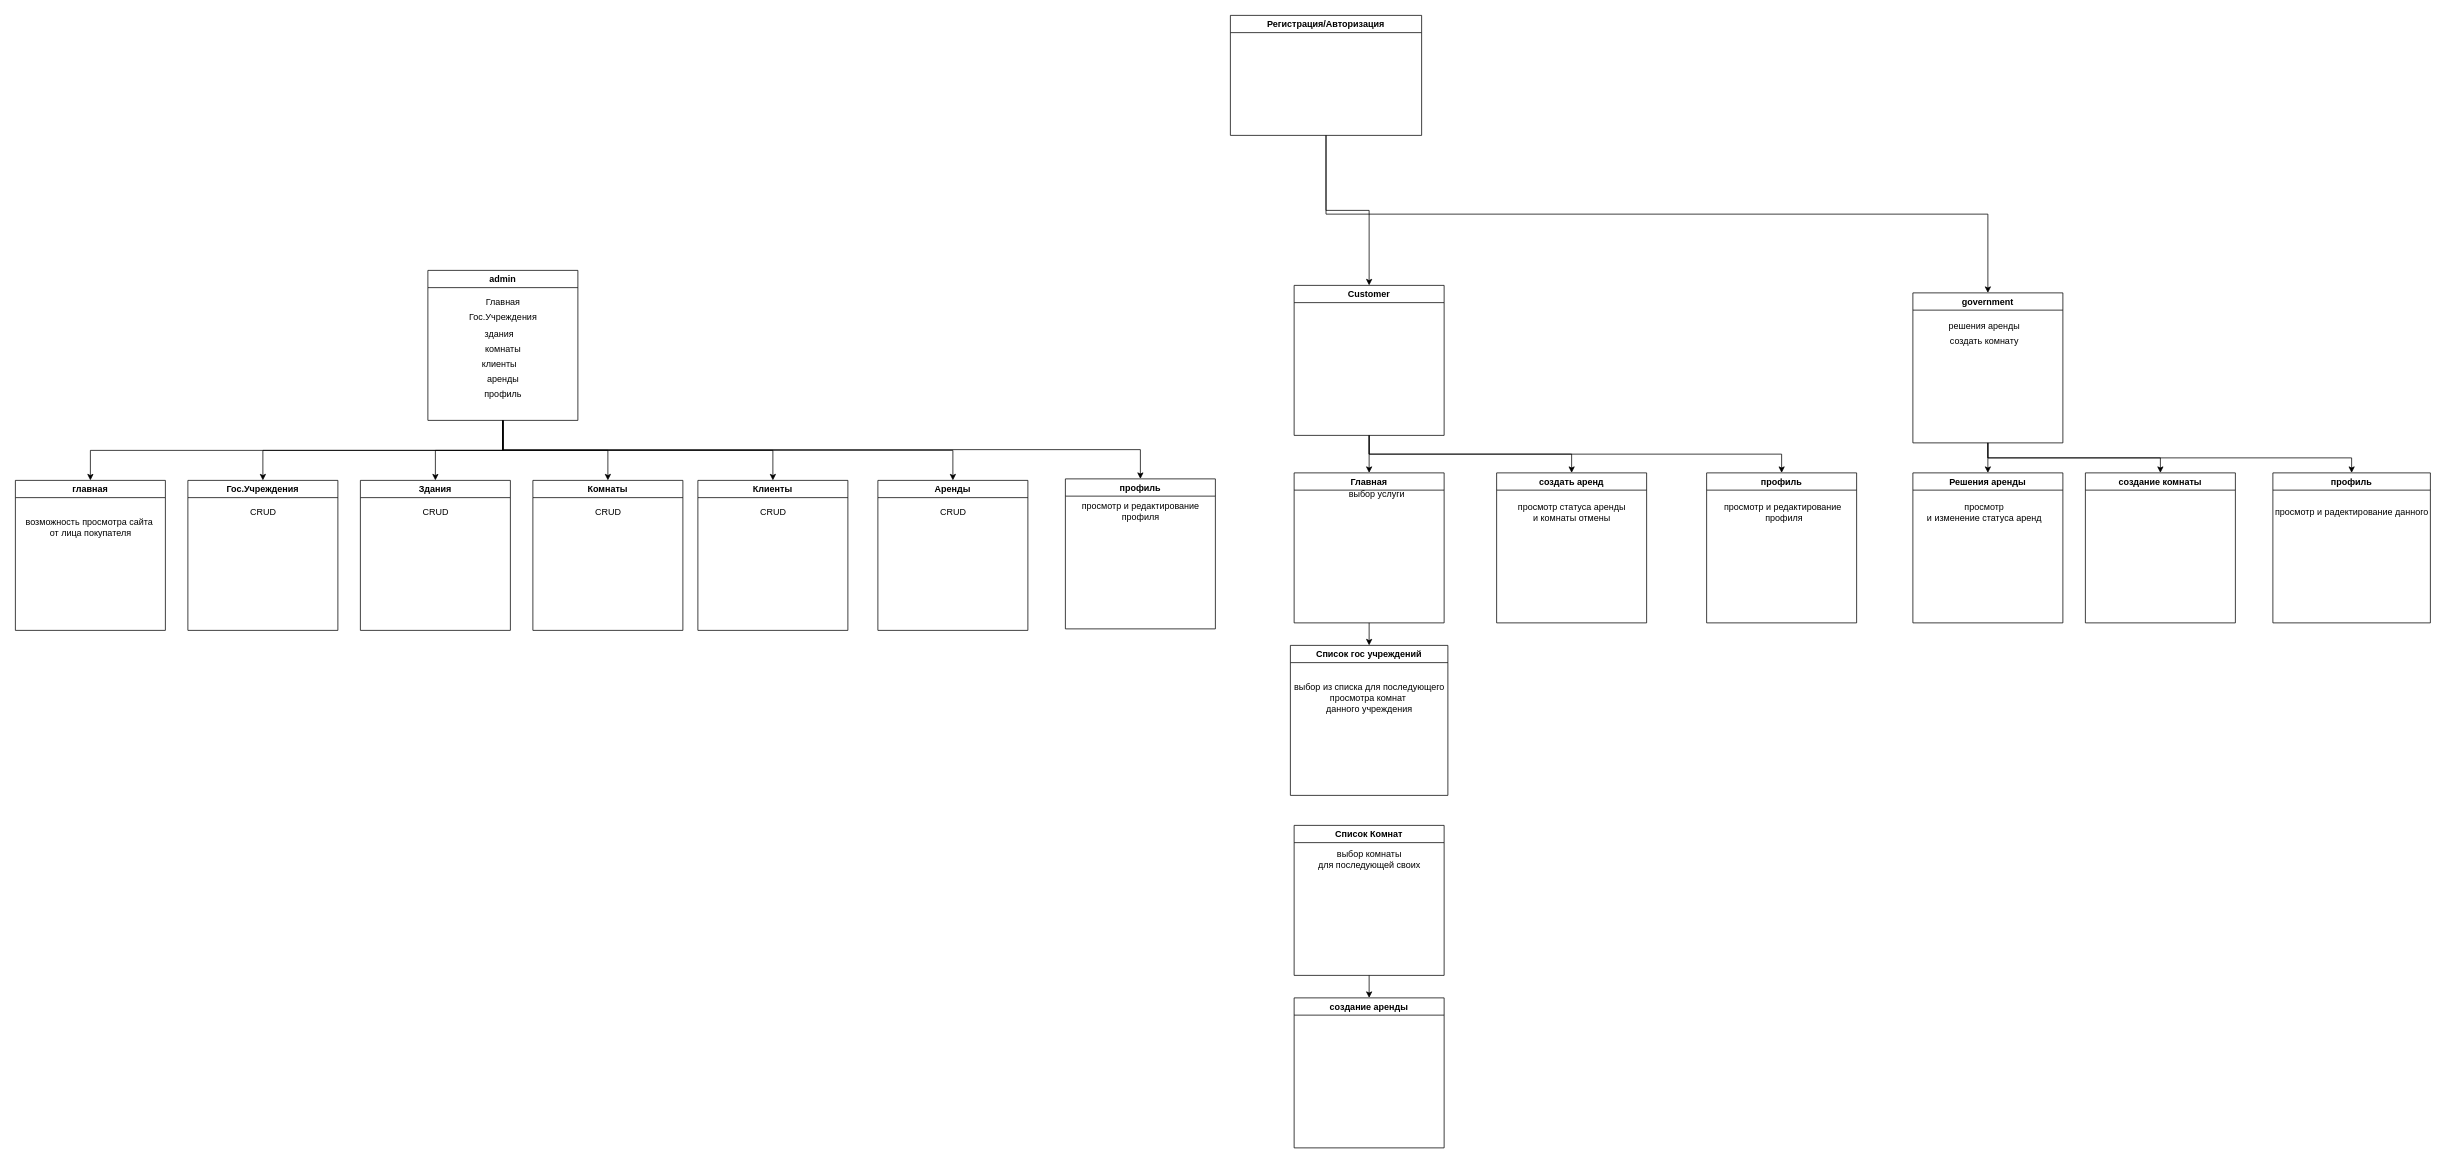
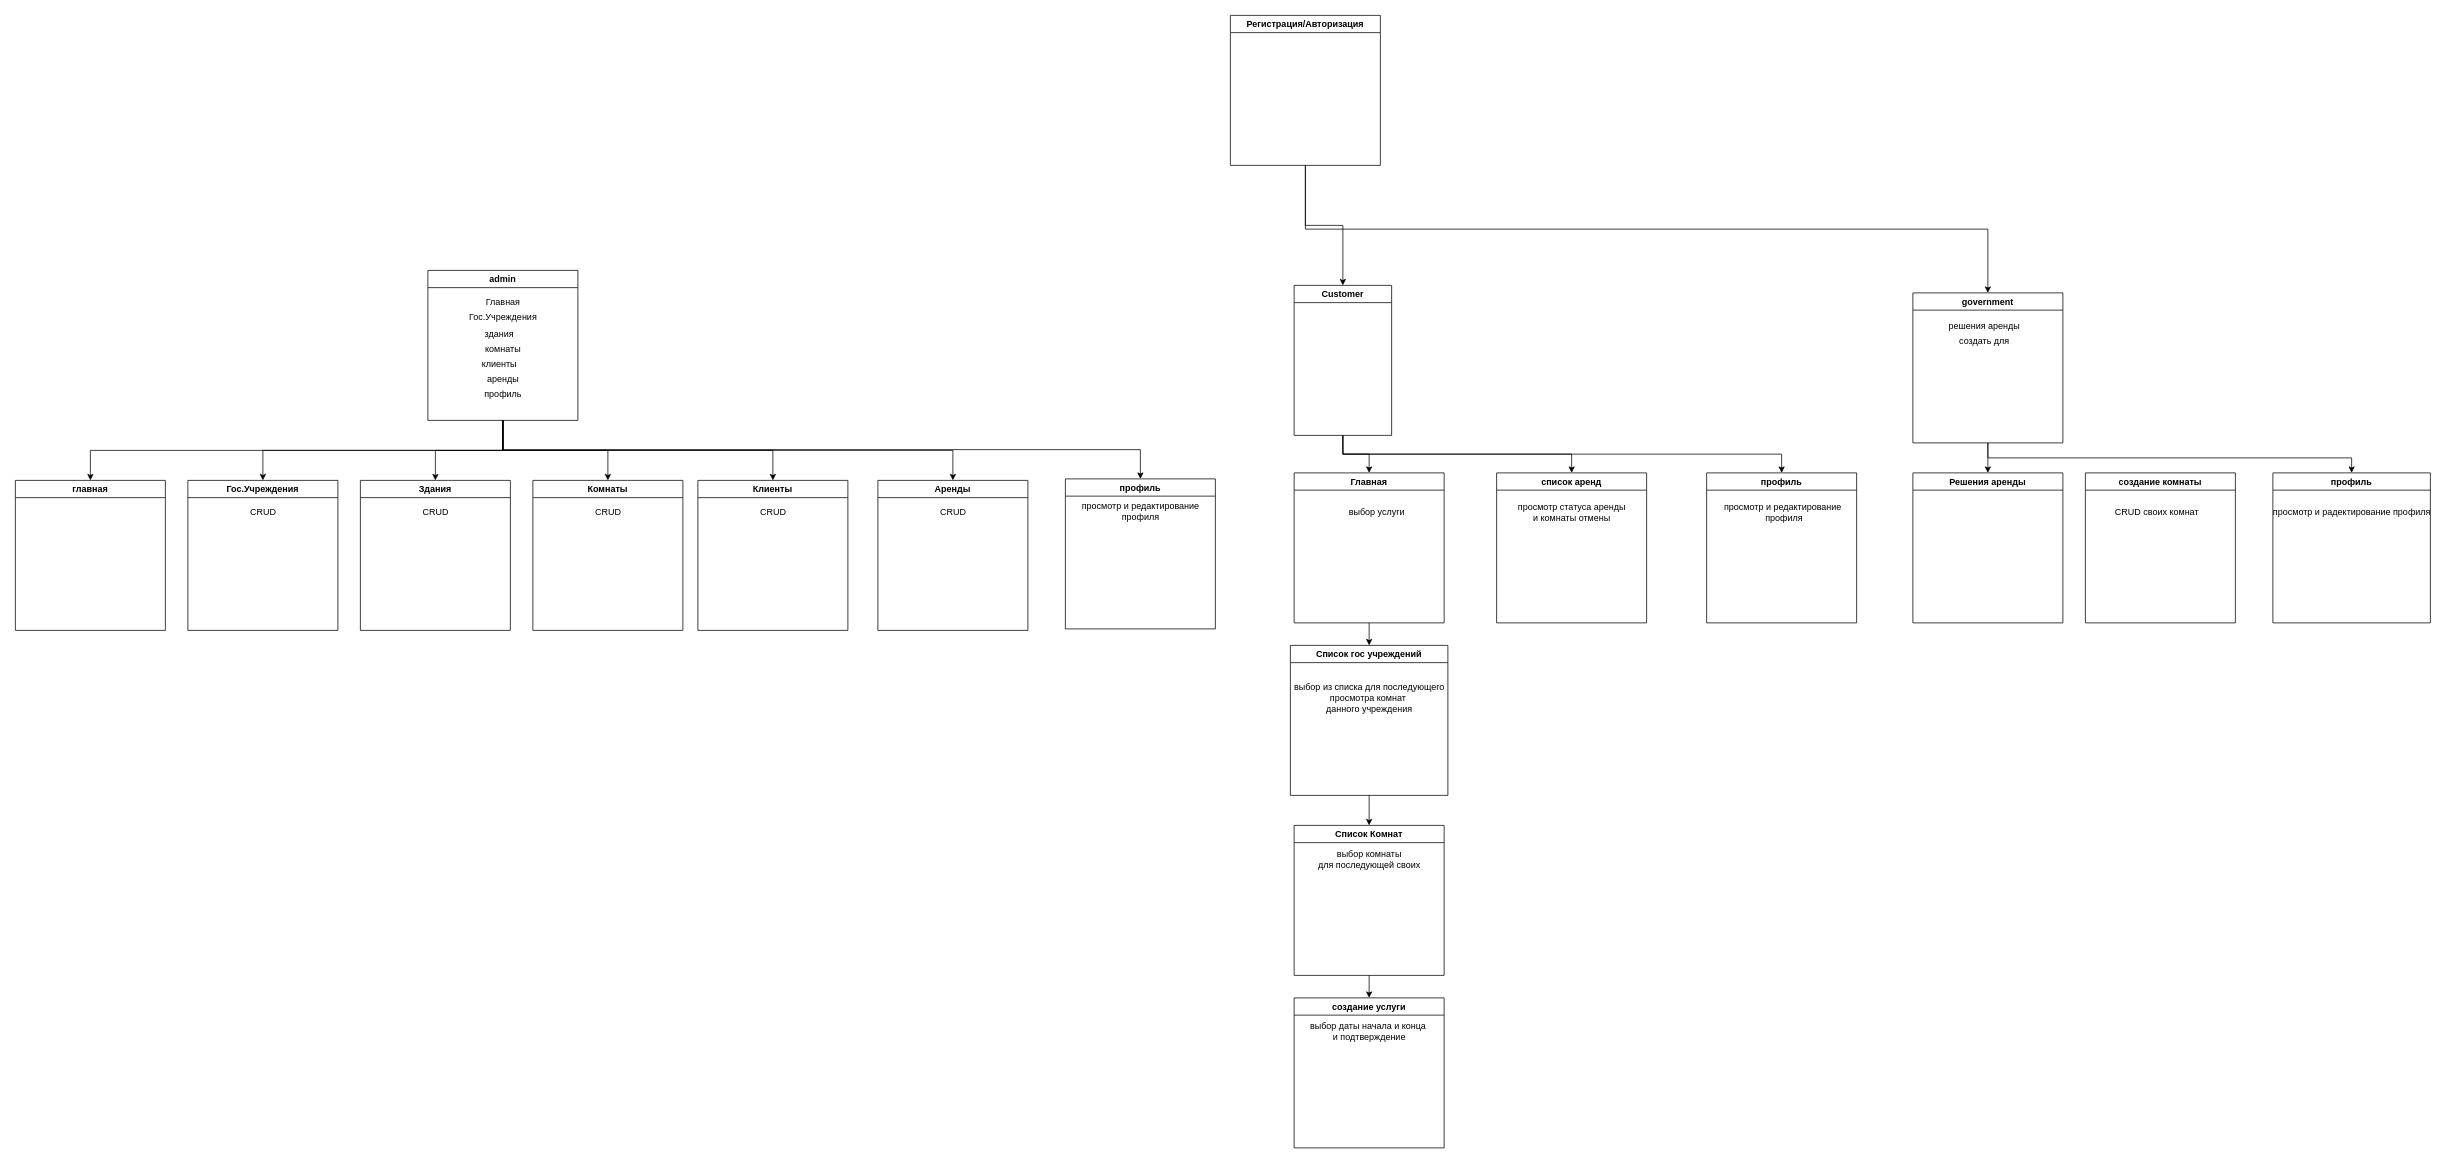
(1326, 75) -> (1305, 90)
(1985, 342) -> (1985, 342)
(1369, 360) -> (1343, 360)
(2160, 463) -> none
(1572, 482) -> (1572, 482)
(1377, 494) -> (1377, 513)
(1984, 513) -> none
none -> (2157, 513)
(2352, 513) -> (2352, 513)
(90, 528) -> none
none -> (1369, 819)
(1369, 1007) -> (1369, 1007)
none -> (1369, 1032)
